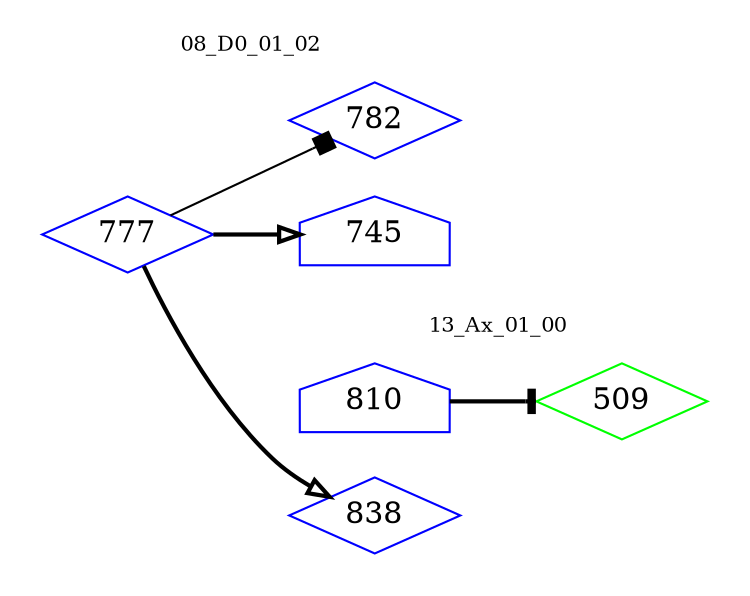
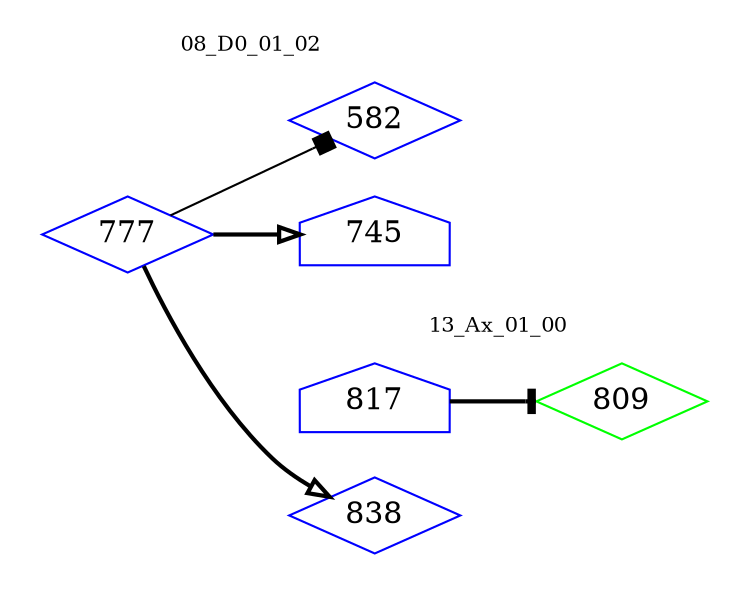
(375, 120) -> (375, 120)
(375, 401) -> (375, 401)
(622, 401) -> (622, 401)
